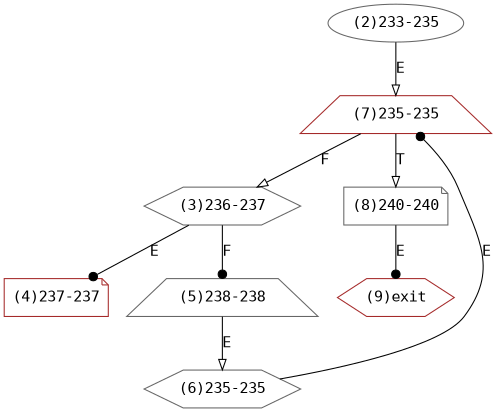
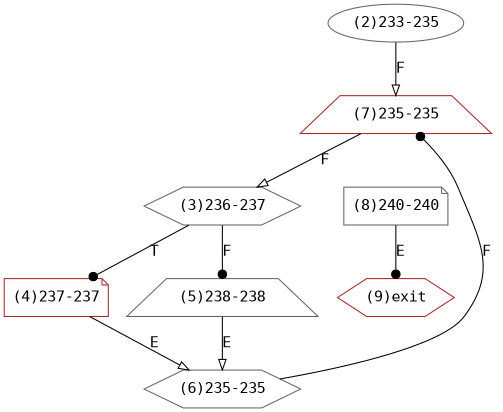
(401, 69) -> (401, 69)
(396, 155) -> none
(155, 252) -> (155, 252)
(487, 252) -> (487, 252)
none -> (135, 341)
